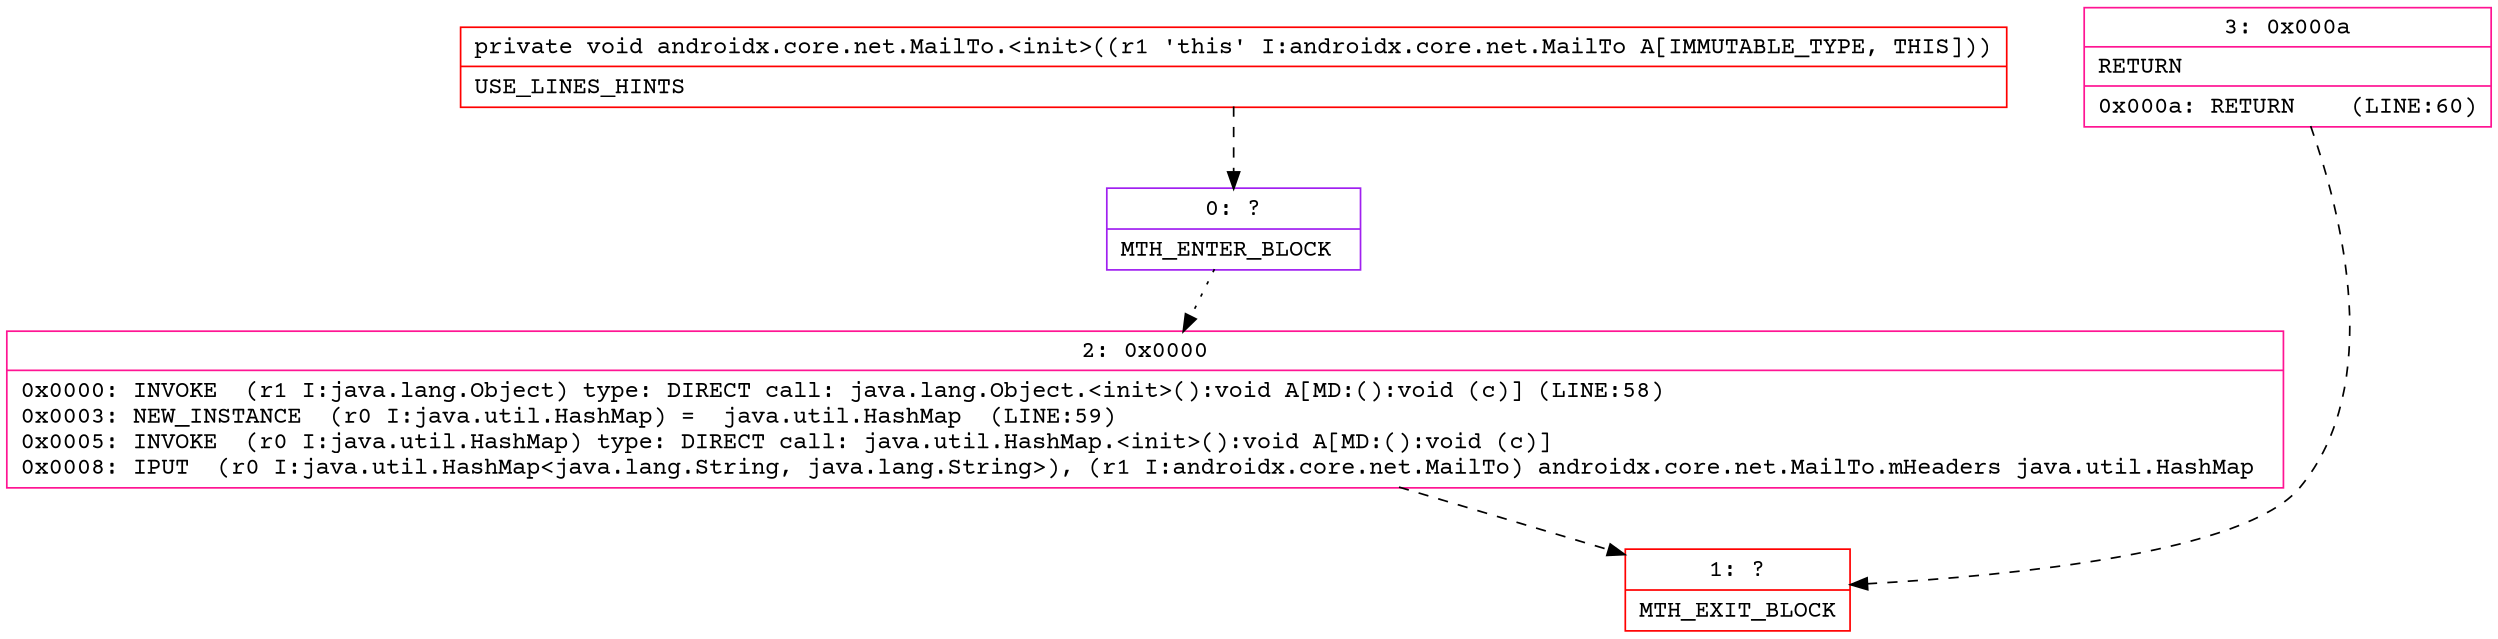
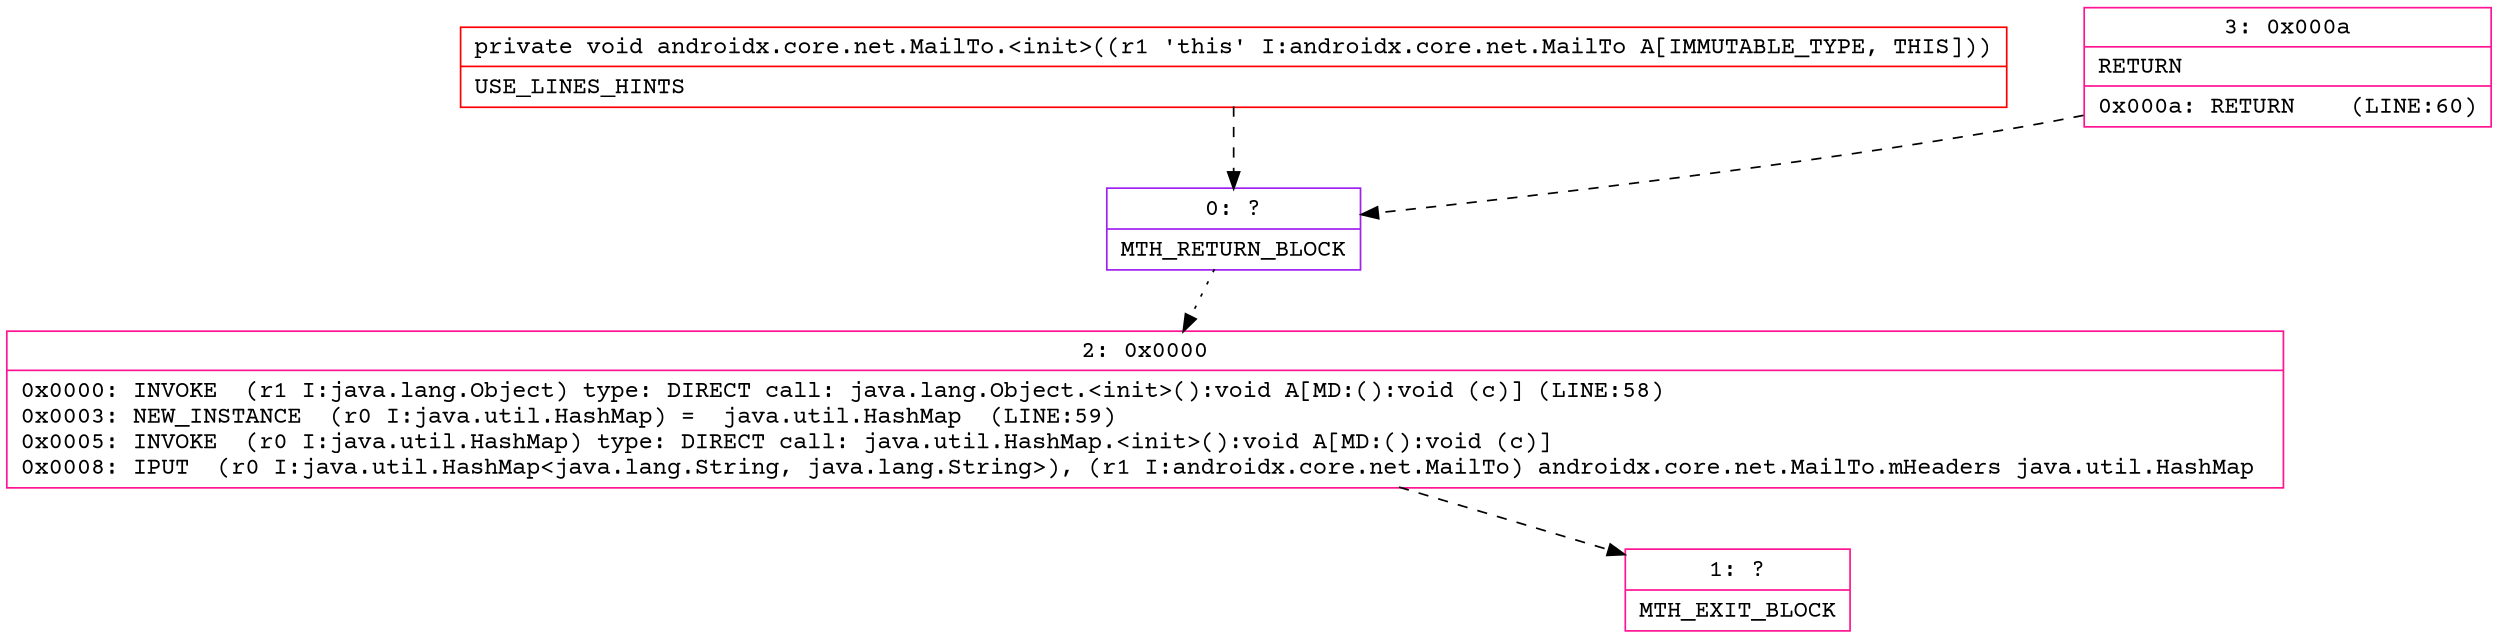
(1226, 249) -> (1234, 249)
(2272, 510) -> (1732, 170)
(1738, 590) -> (1738, 590)
